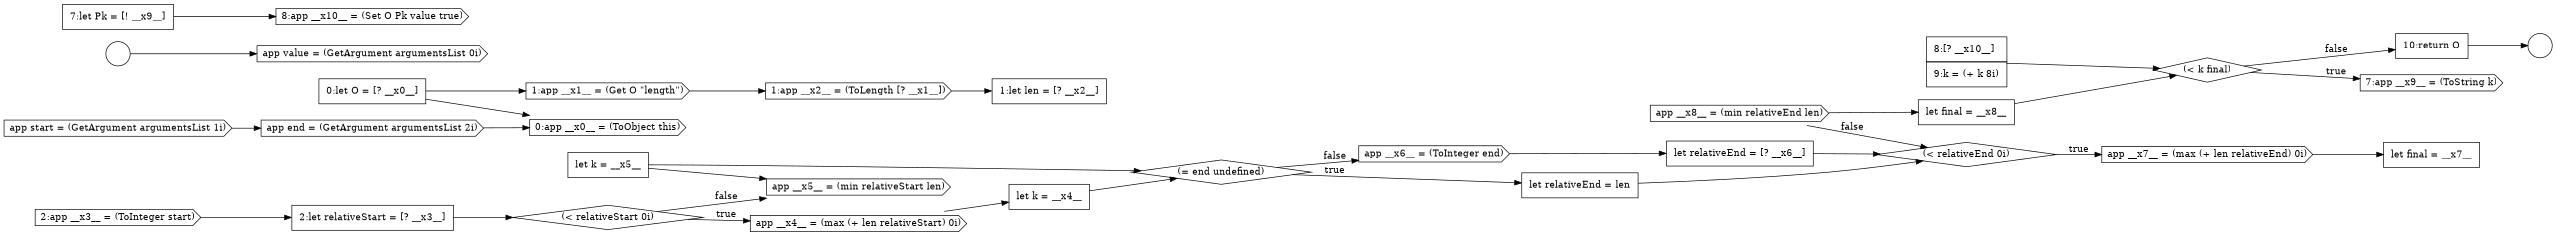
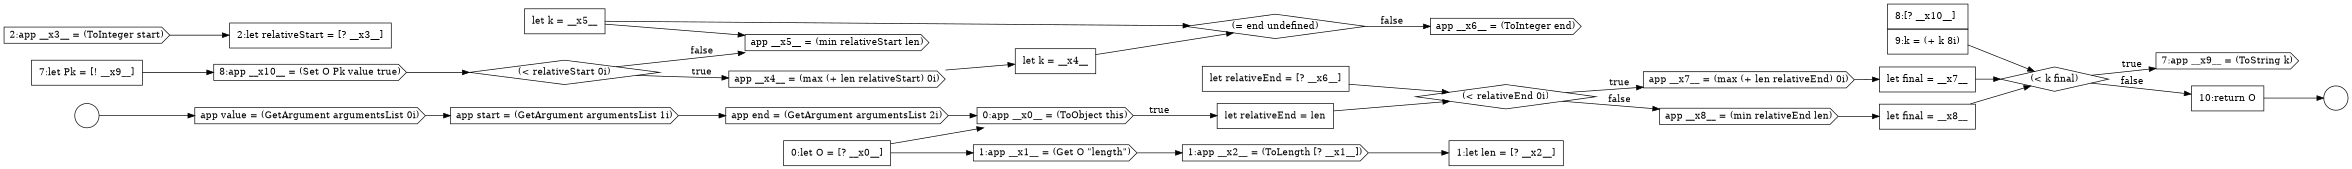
none -> (1985, 79)
none -> (435, 116)
(1864, 136) -> (1608, 105)
(1584, 154) -> none
(1404, 179) -> (1172, 116)
(479, 217) -> (434, 72)
